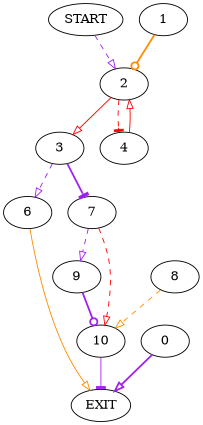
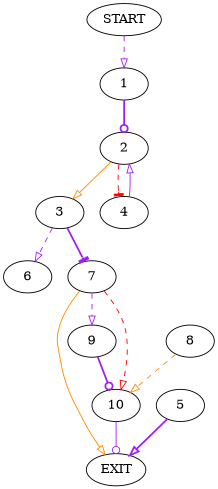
(103, 48) -> (124, 47)
(146, 49) -> (124, 113)
(95, 113) -> (95, 177)
(130, 121) -> (130, 185)
(49, 309) -> (63, 370)
(165, 341) -> (180, 405)
(101, 371) -> (116, 434)
